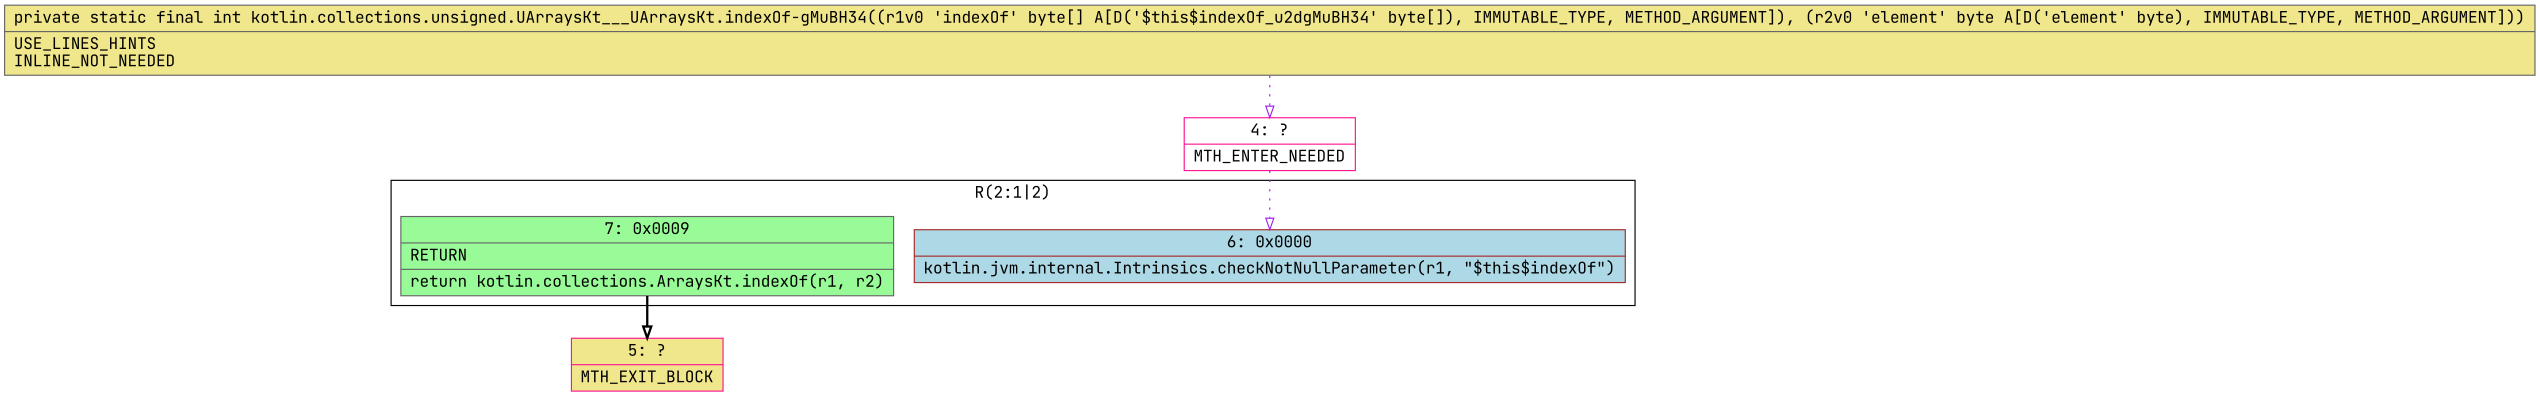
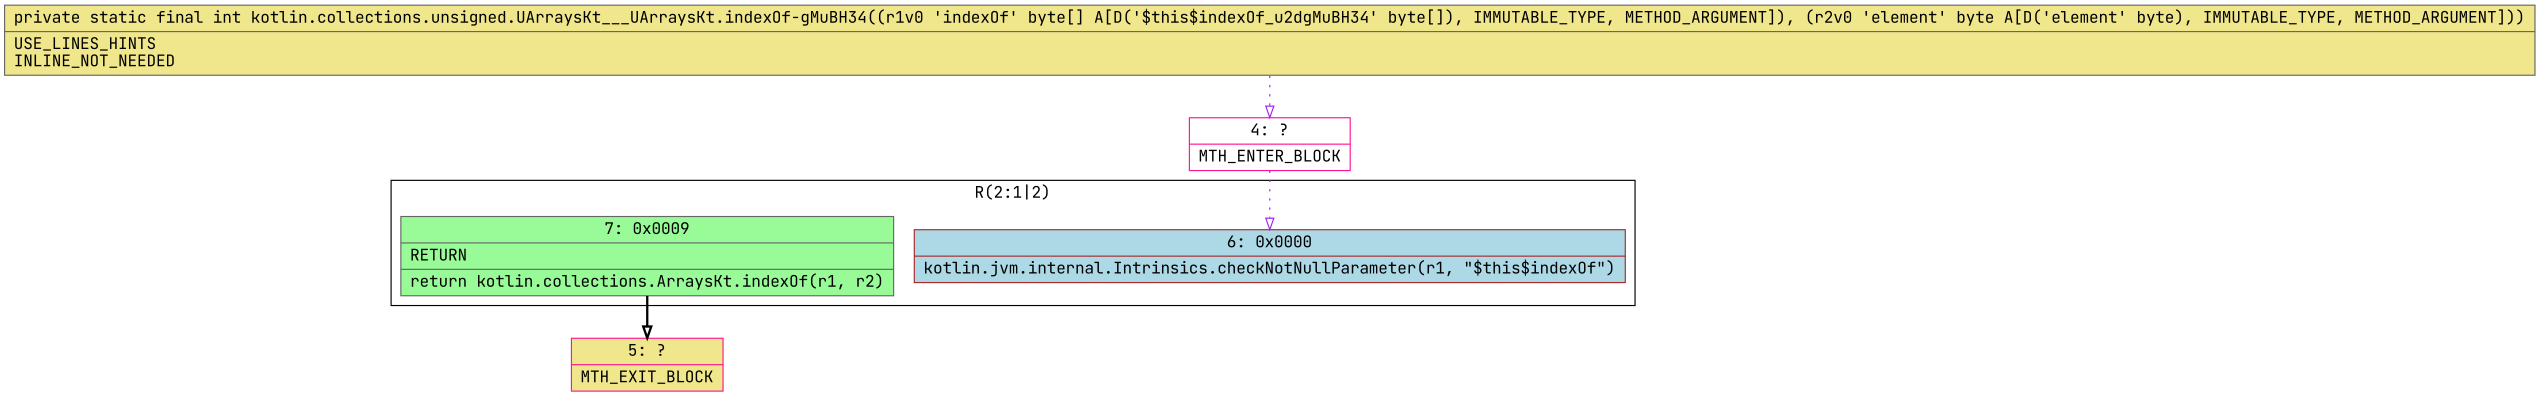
(1270, 157) -> (1270, 157)
